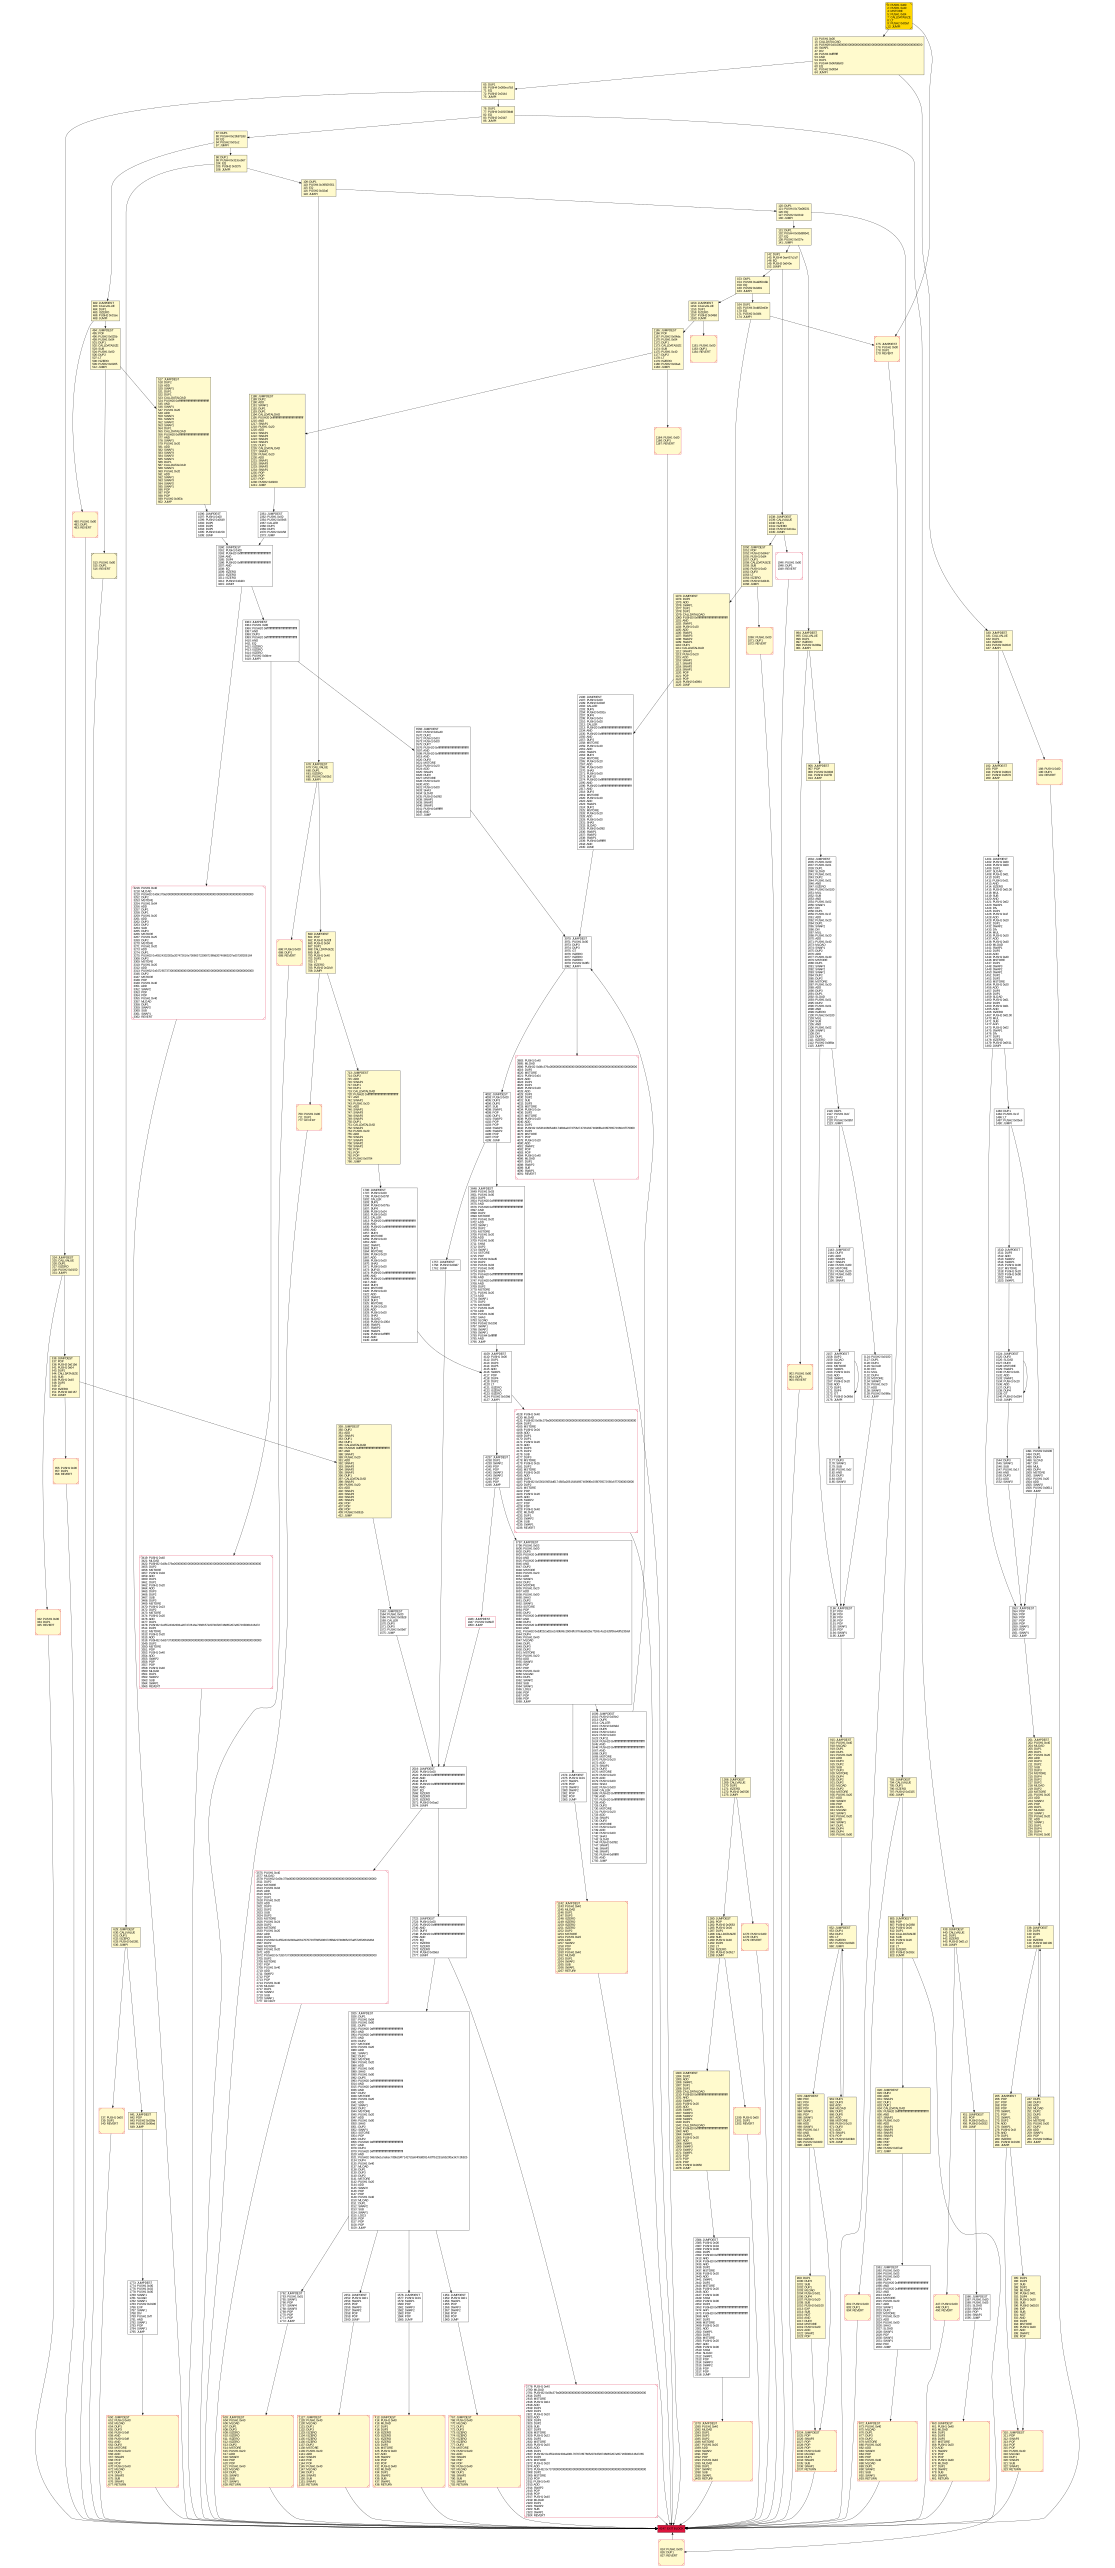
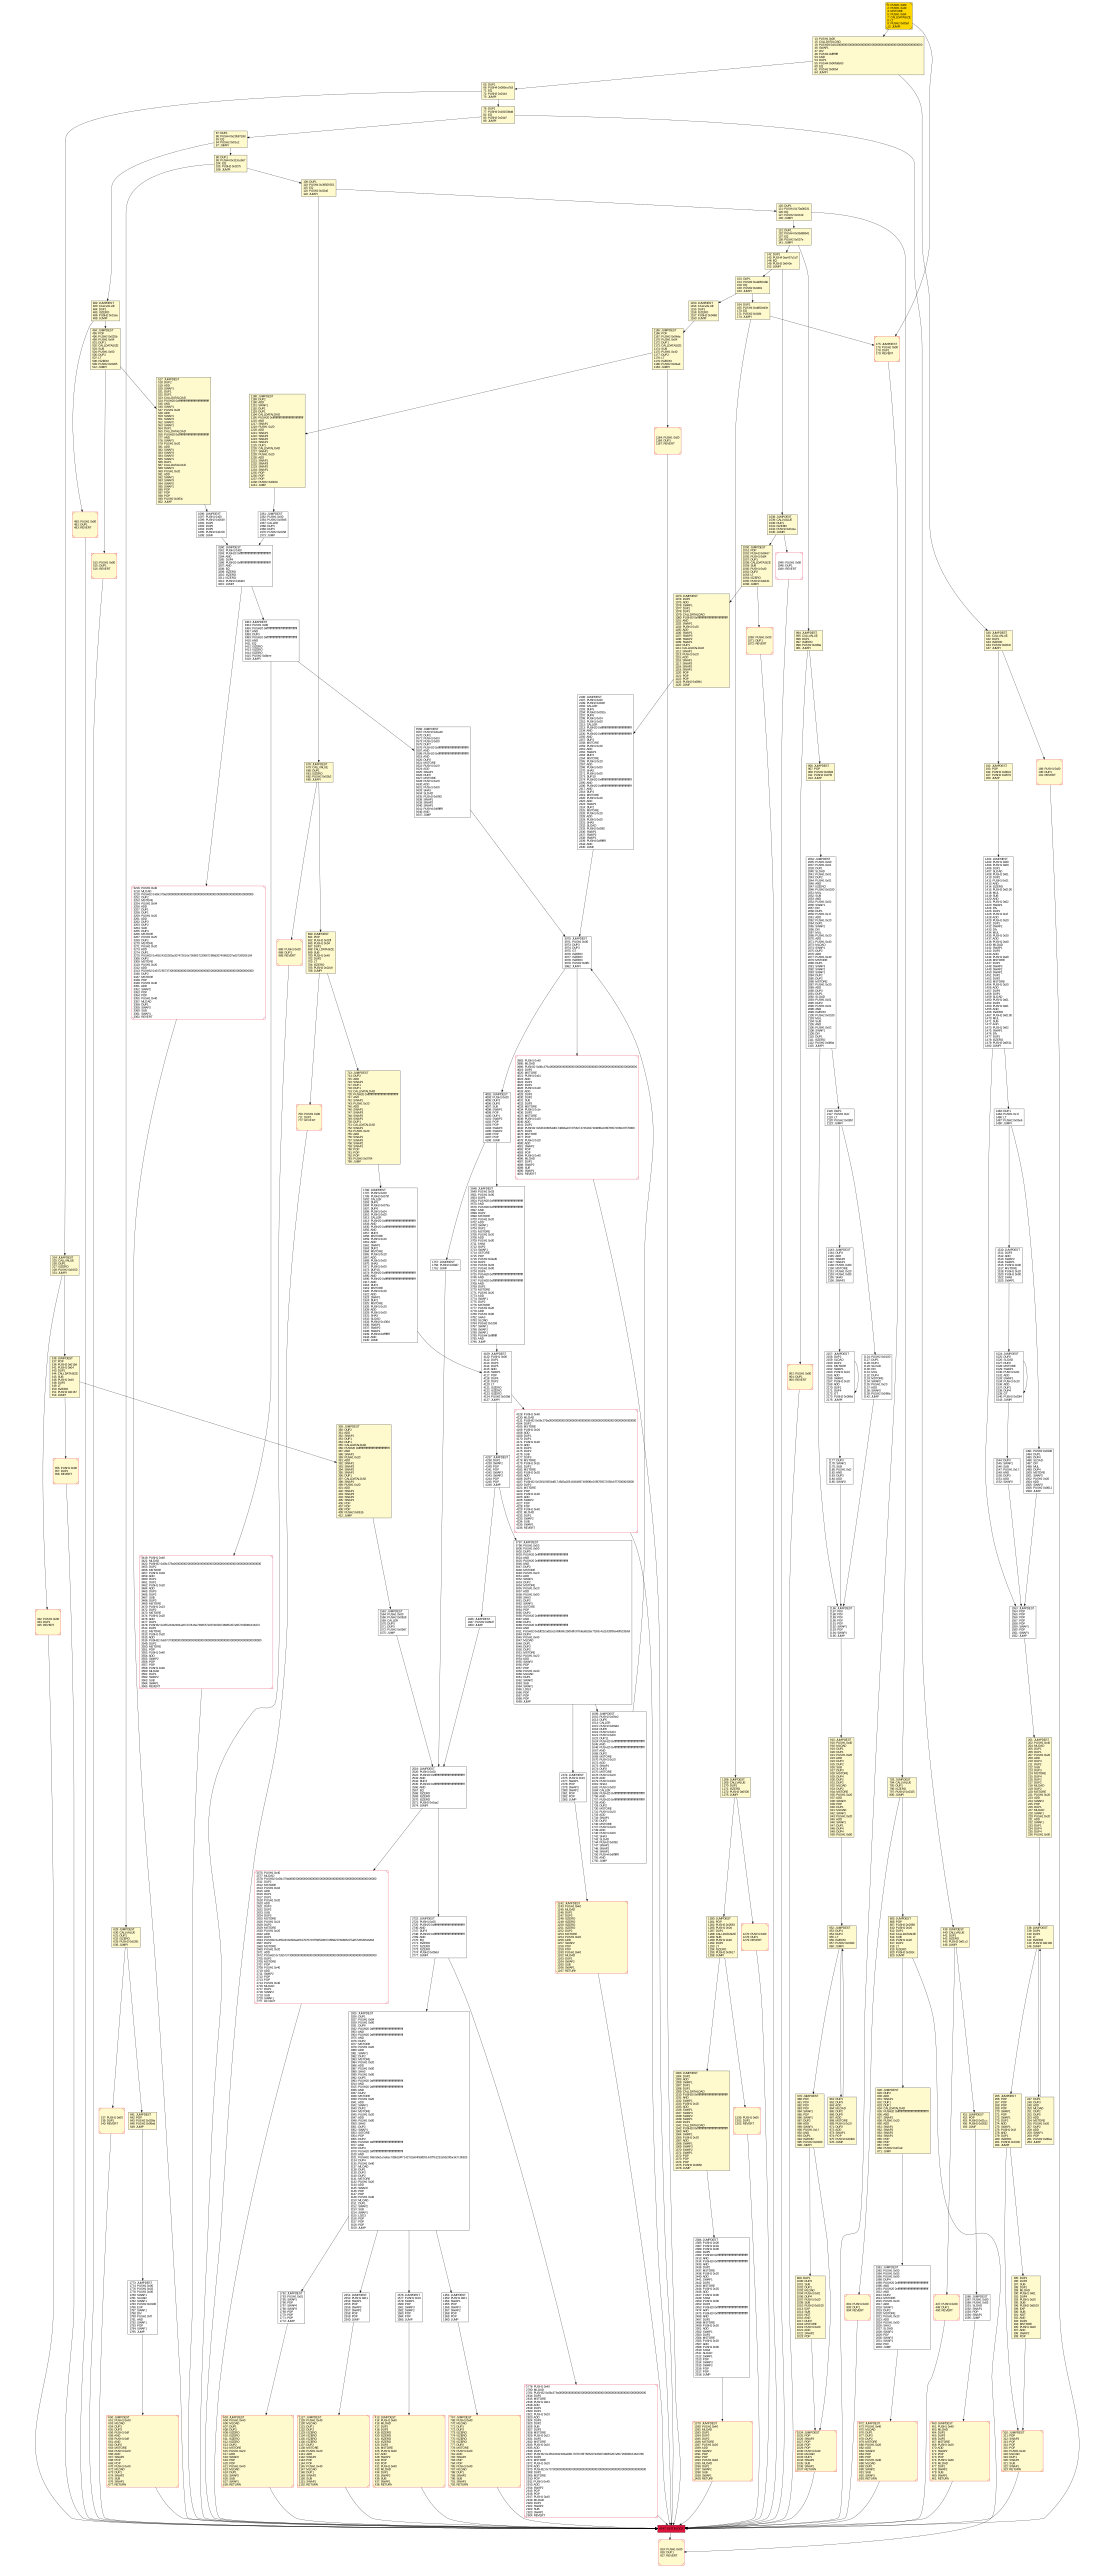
(704, 349) -> none
(104, 566) -> (104, 566)
(481, 1622) -> (481, 1622)
(673, 2537) -> (670, 2535)
